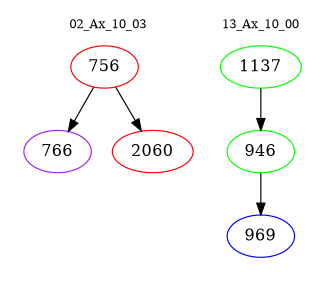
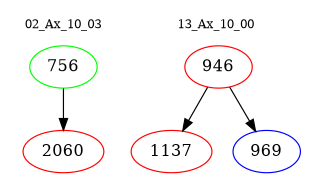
(105, 67) -> (63, 67)
(261, 67) -> (172, 152)
(261, 104) -> (198, 104)
(58, 152) -> none
(261, 152) -> (219, 67)
